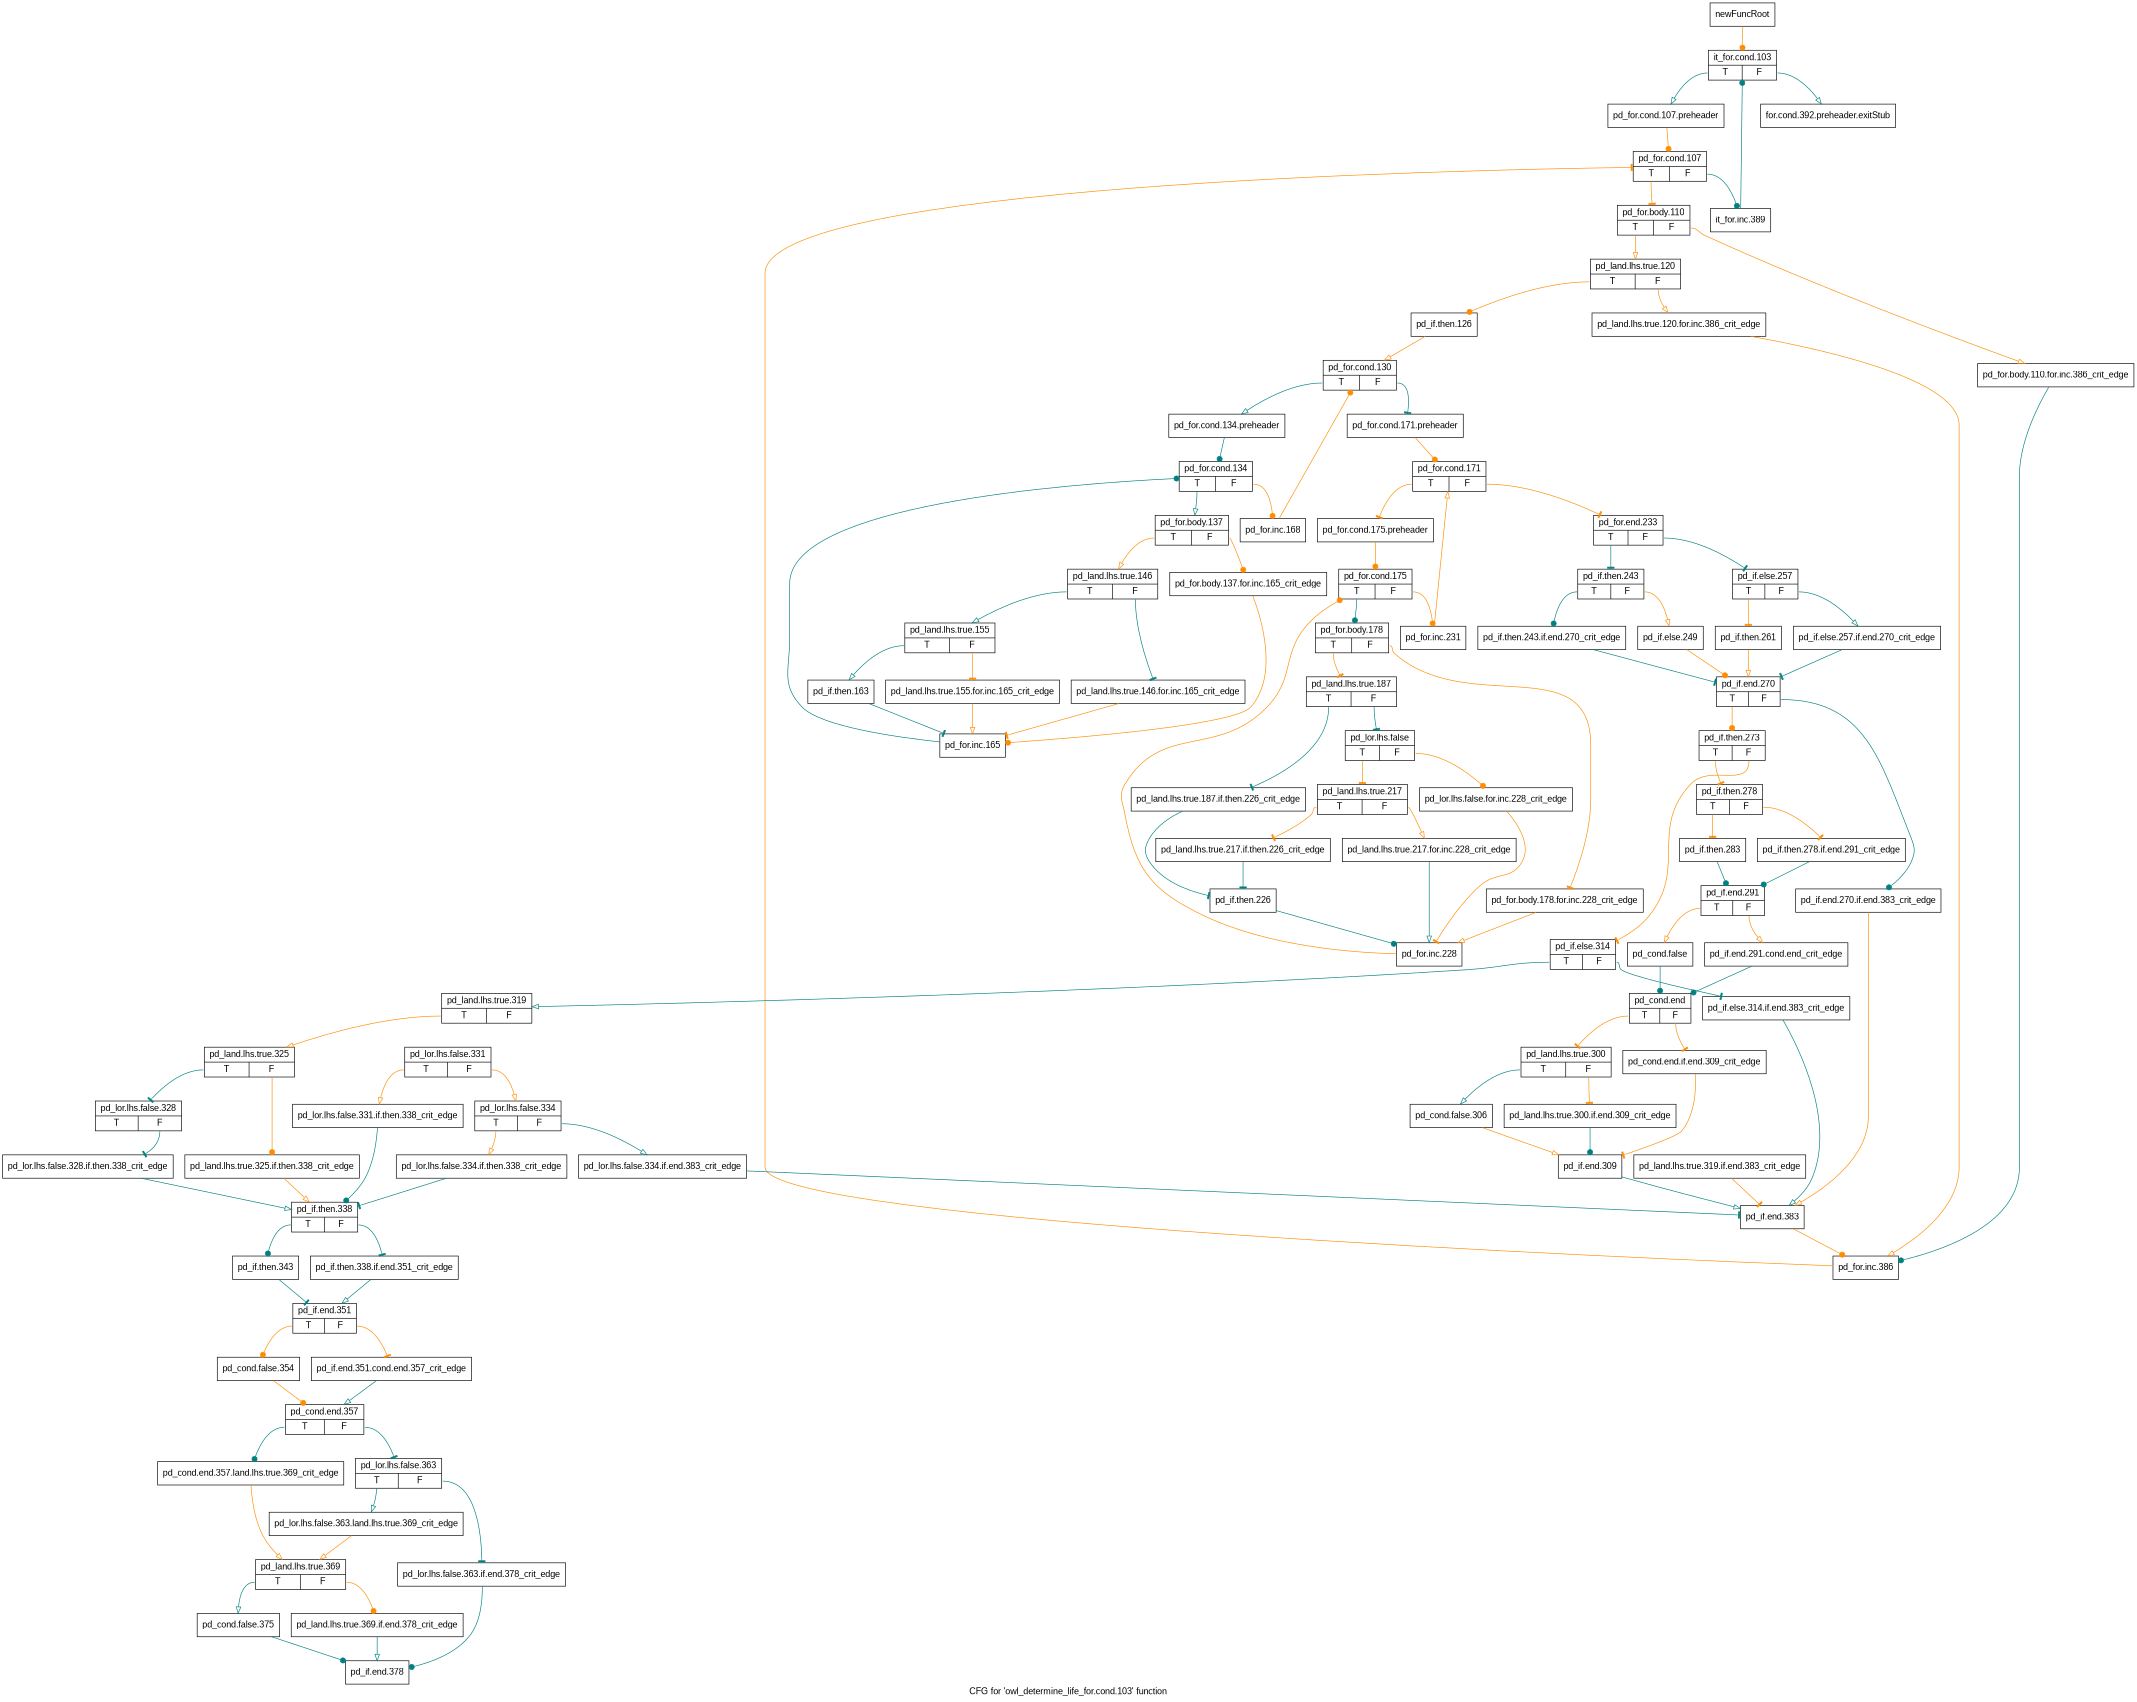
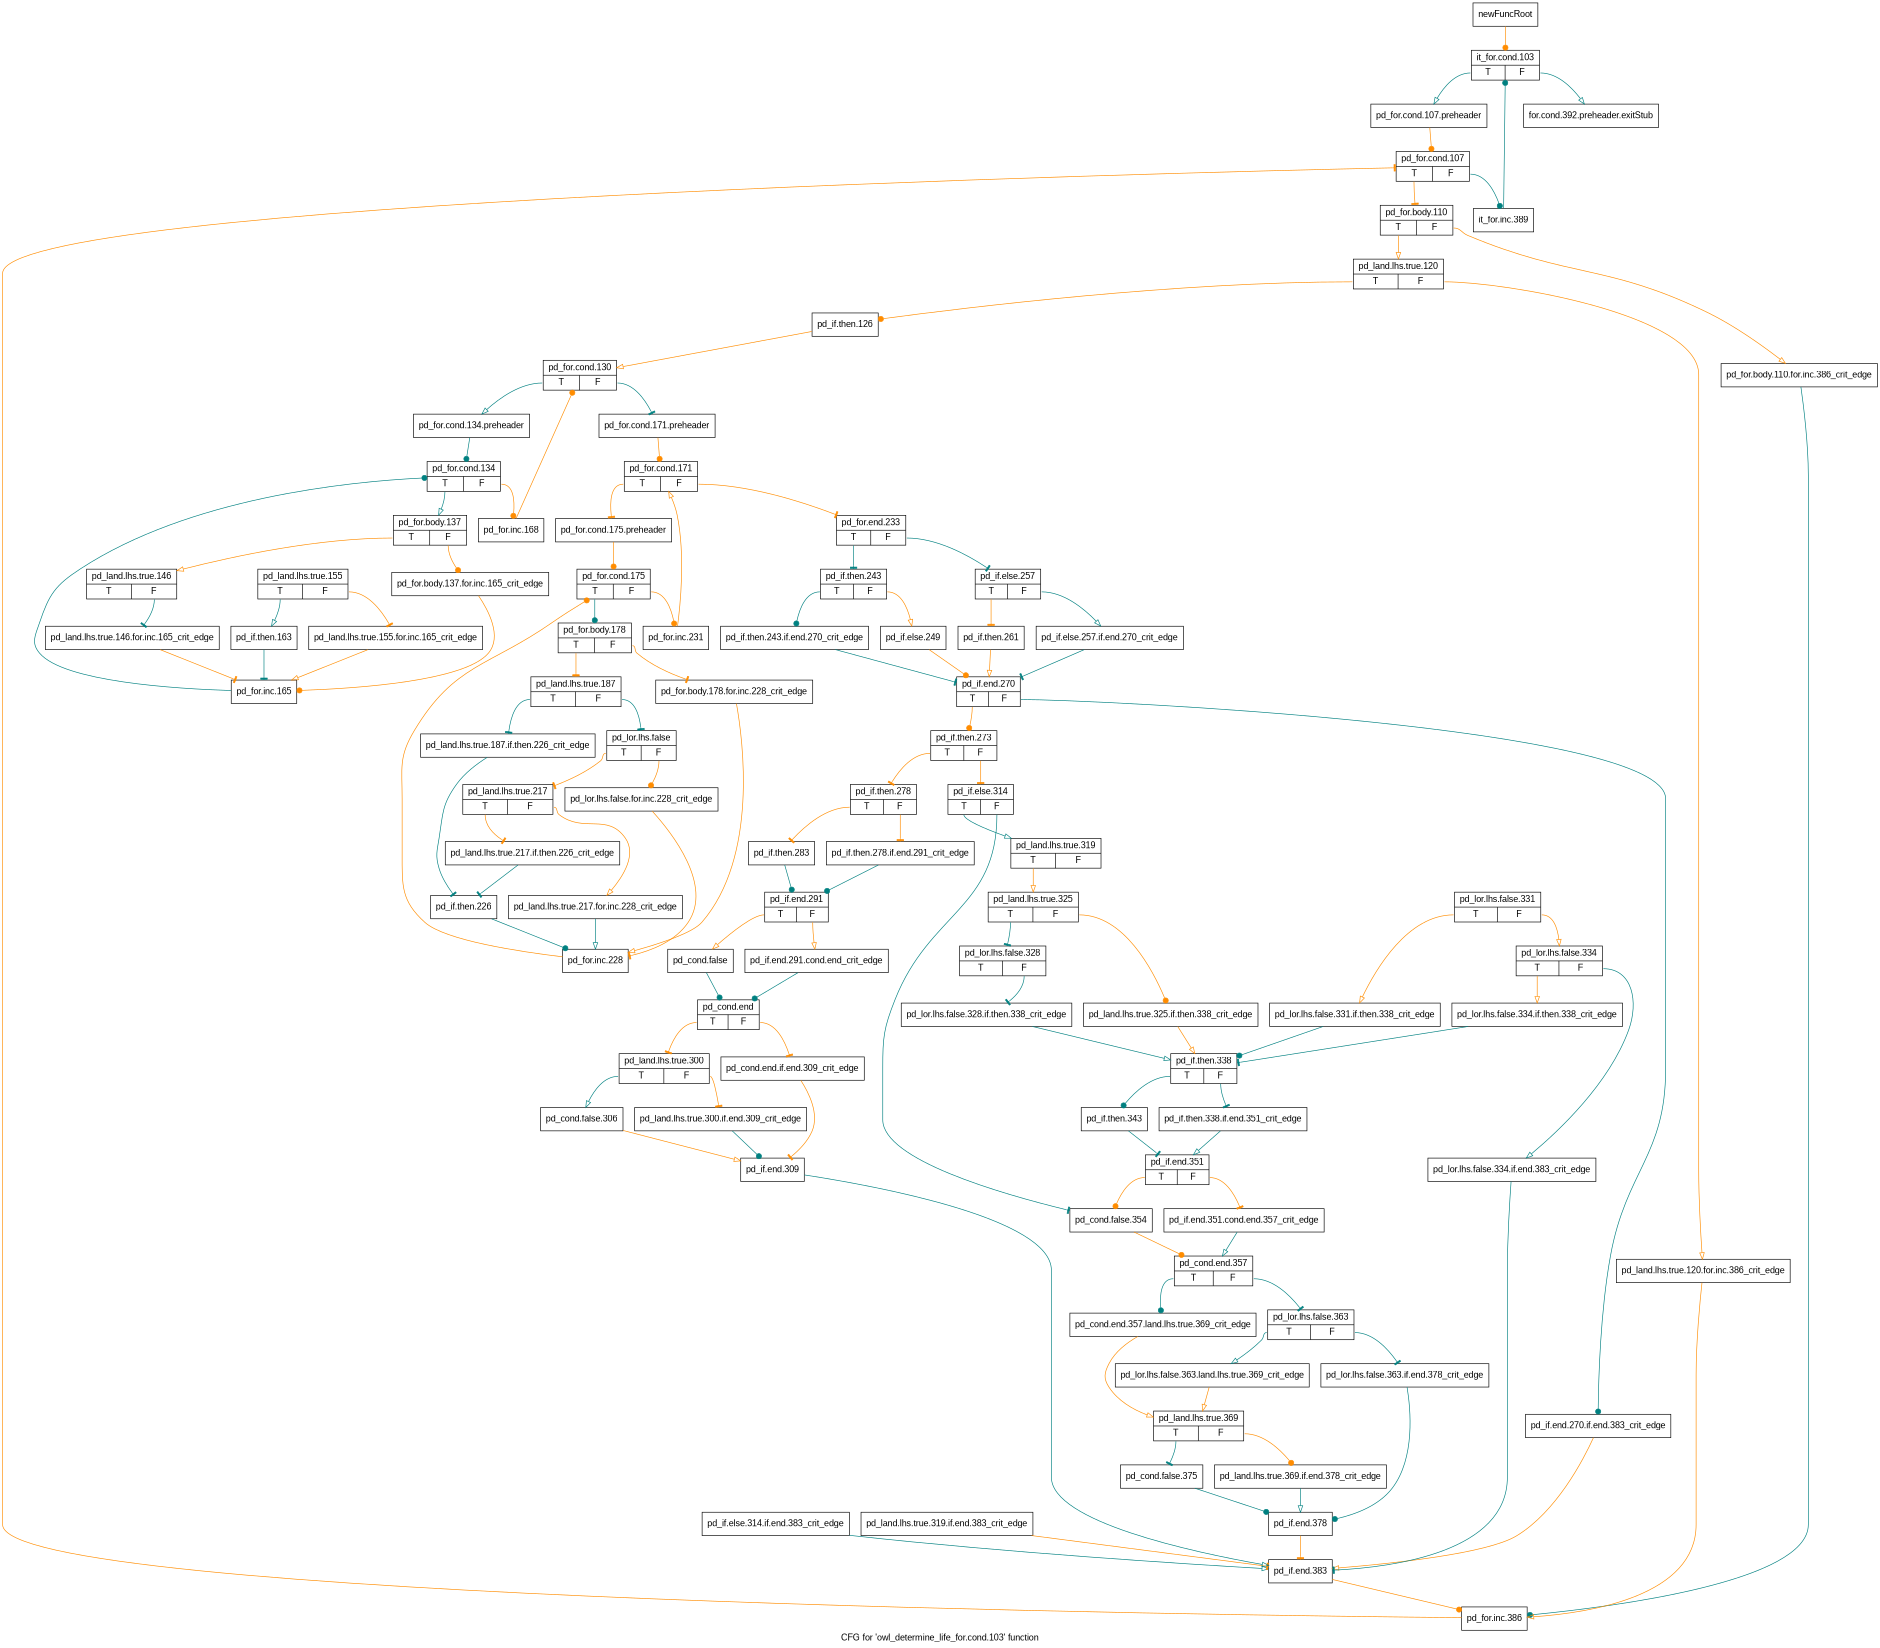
(1021, 600) -> none
(1665, 983) -> (883, 1057)
none -> (1300, 1546)
(242, 1591) -> (1174, 1452)
